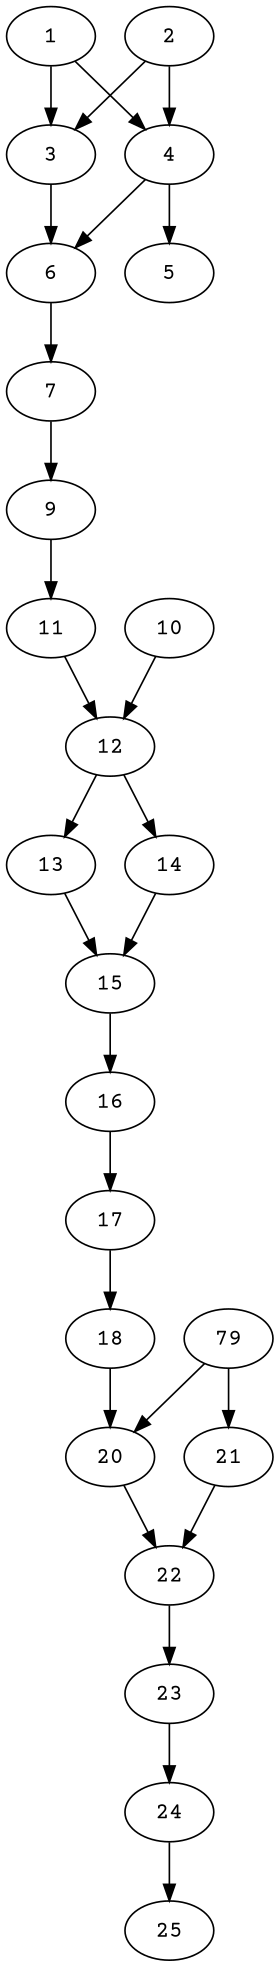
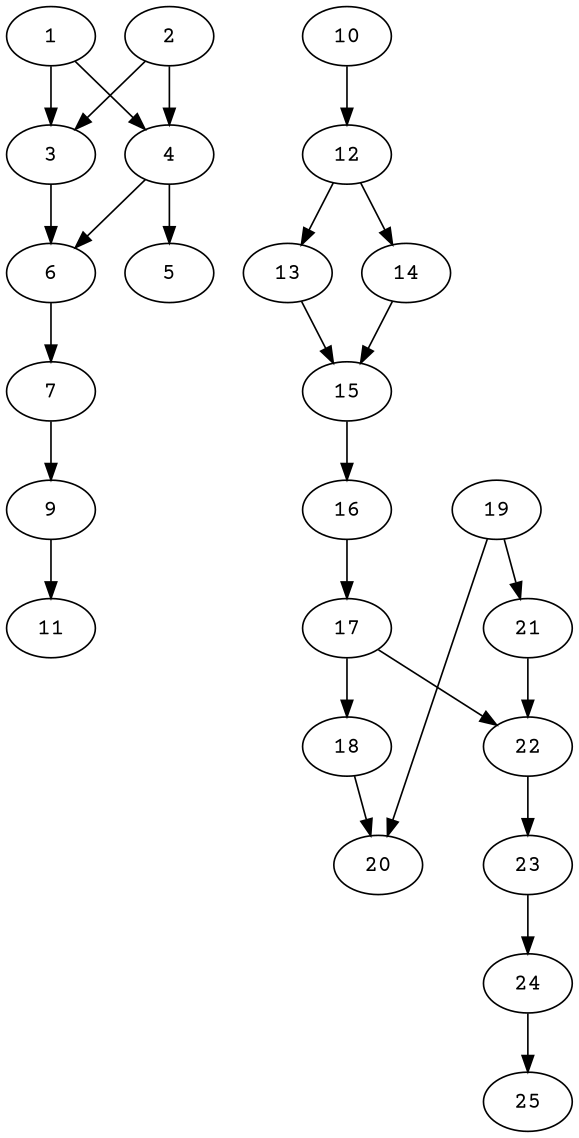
(77, 680) -> none
(229, 1339) -> (497, 510)
(136, 1509) -> (428, 681)
